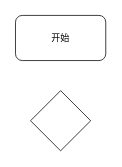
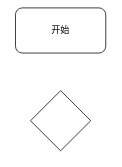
(60, 38) -> (60, 30)
